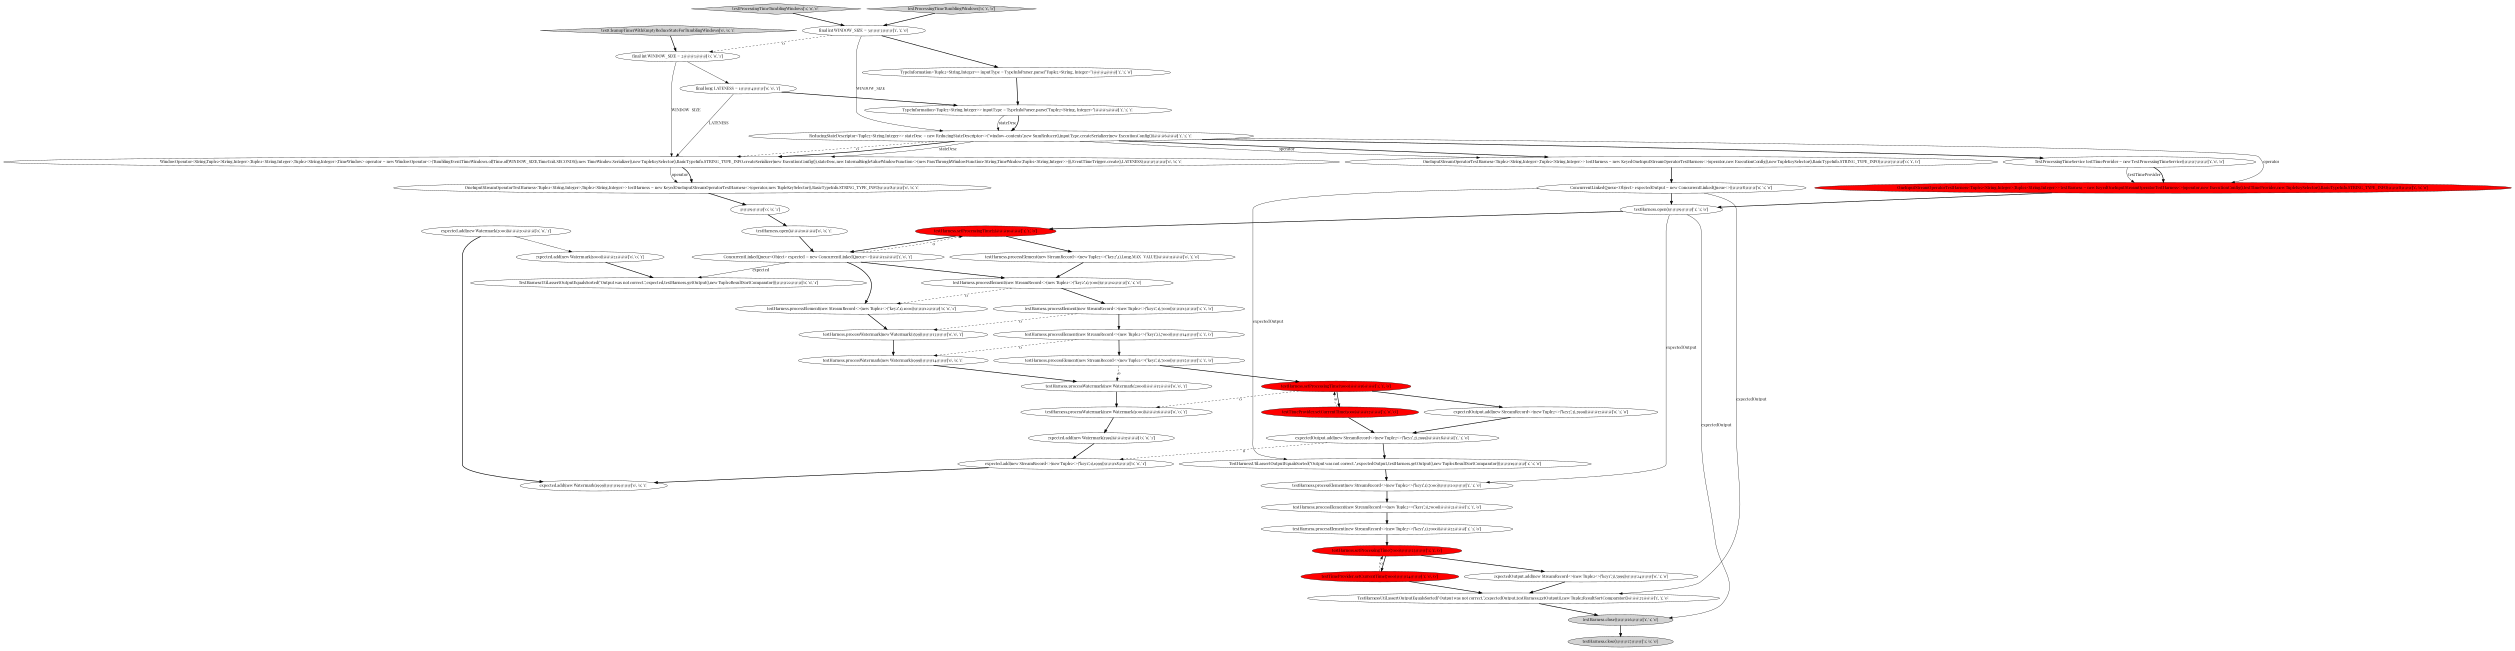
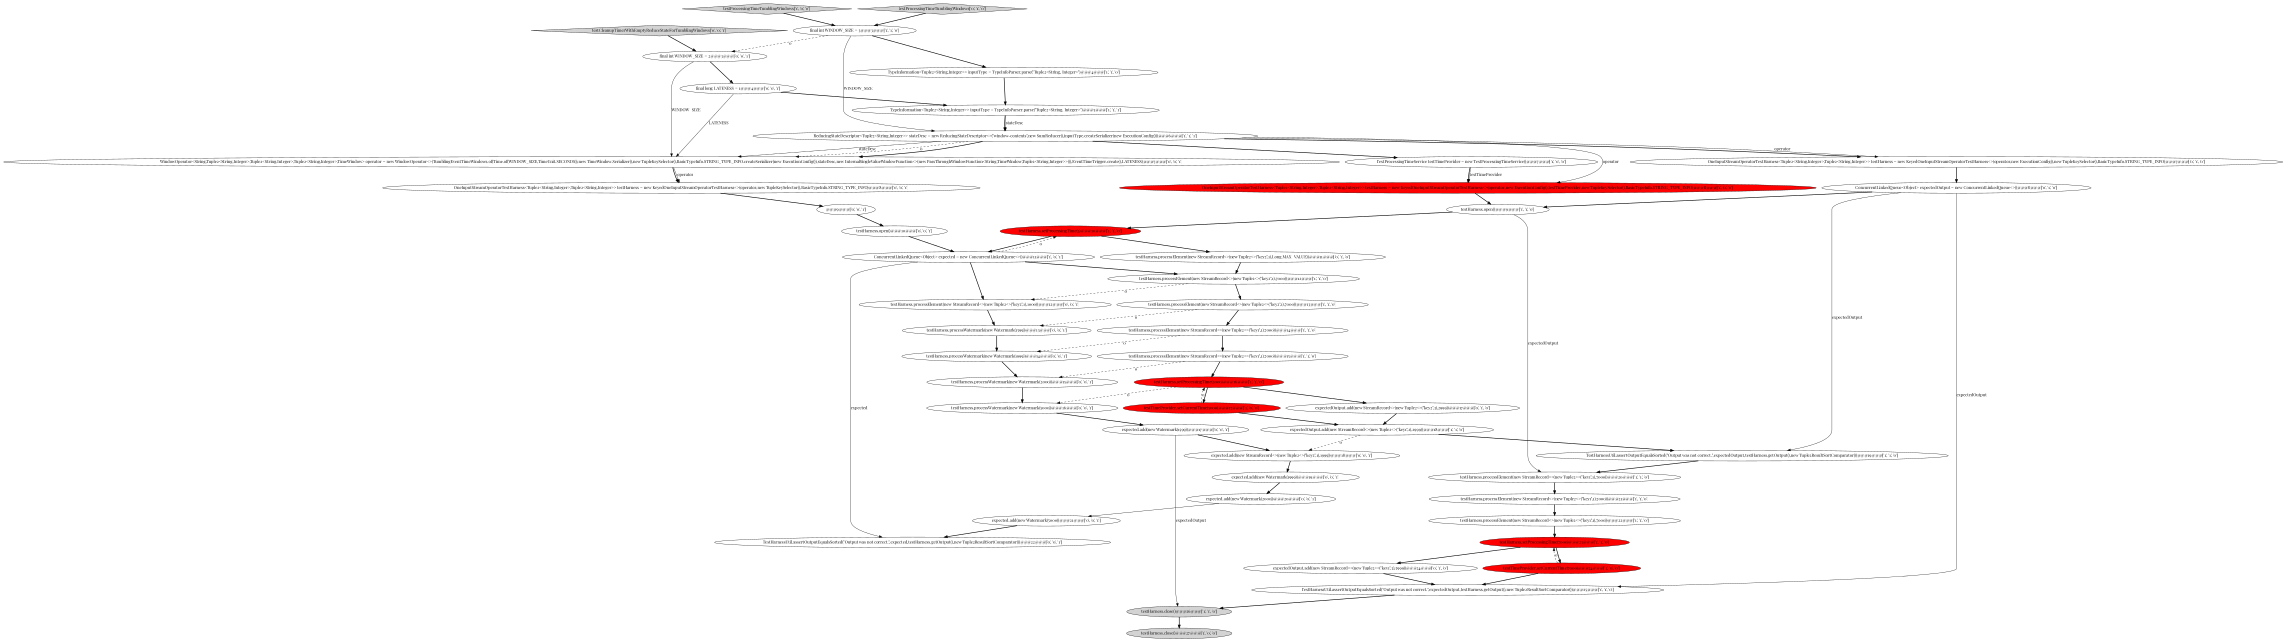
(707, 72) -> (720, 72)
(462, 387) -> (1274, 487)
(1701, 435) -> (1176, 519)
